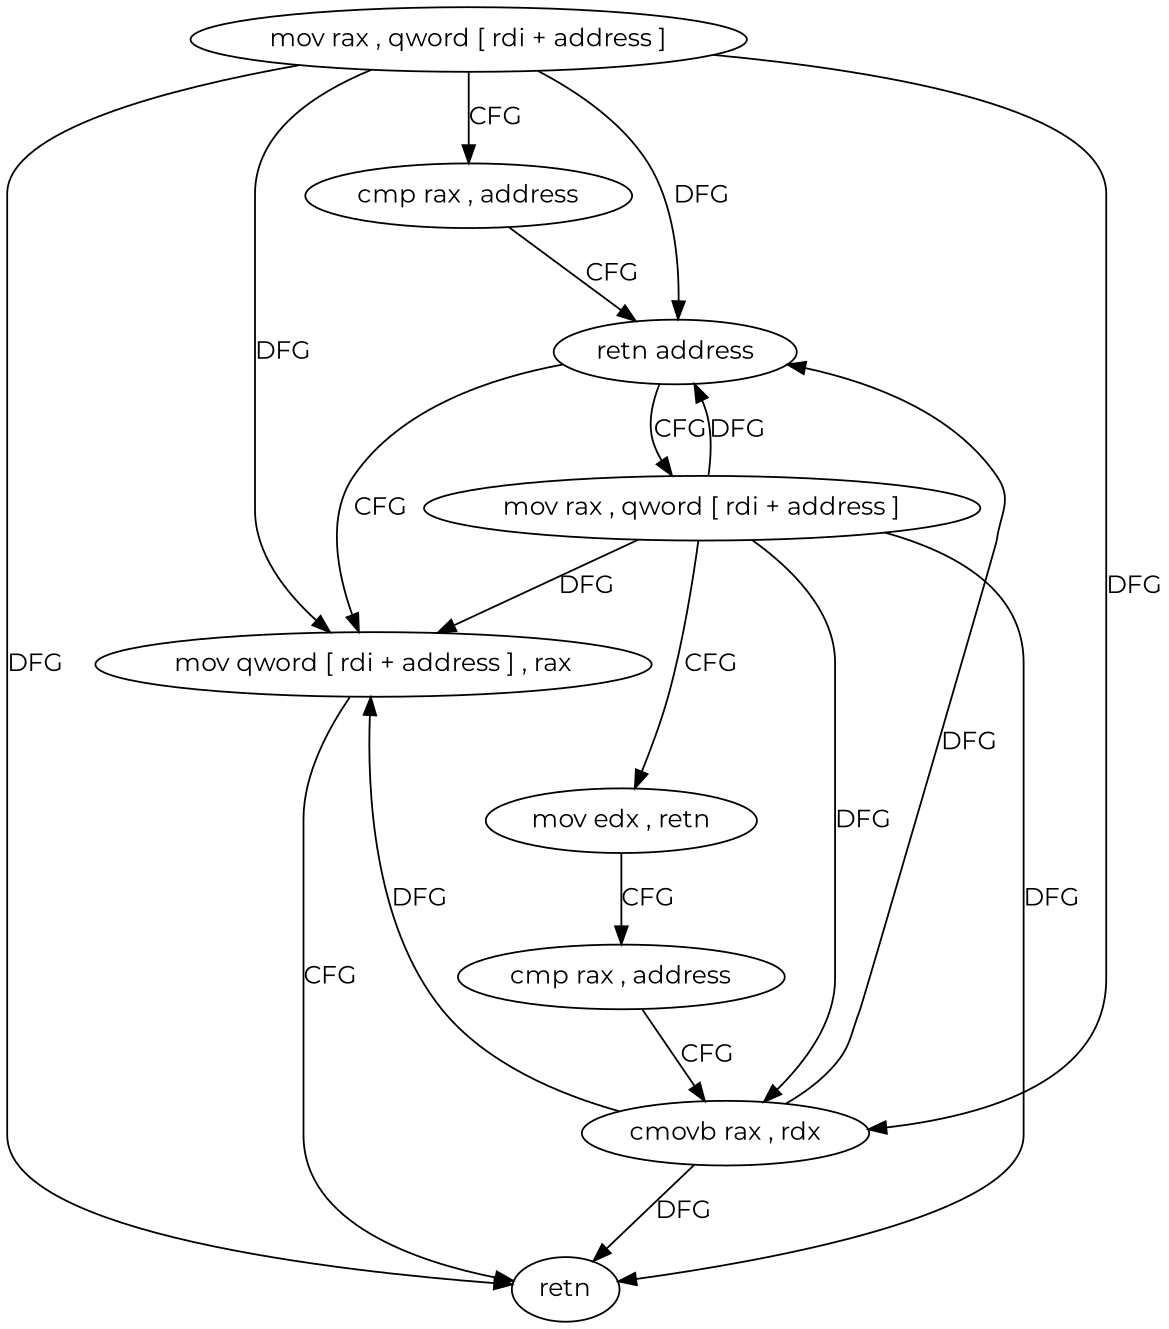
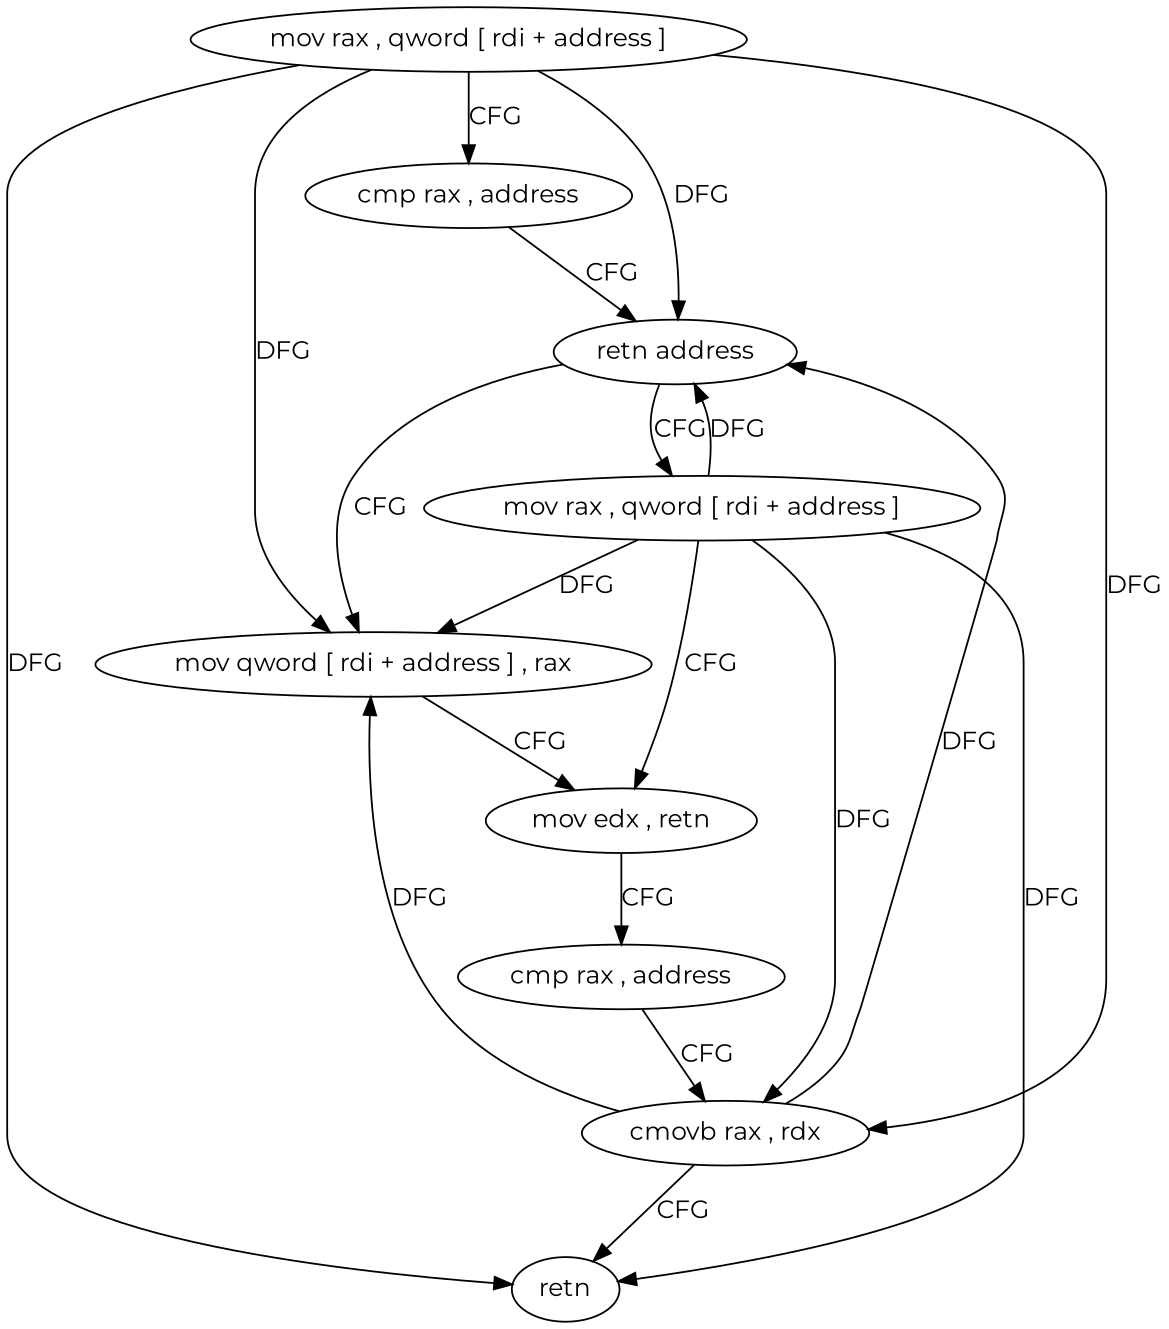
(303, 1040) -> (491, 738)
(683, 1211) -> (683, 1211)
